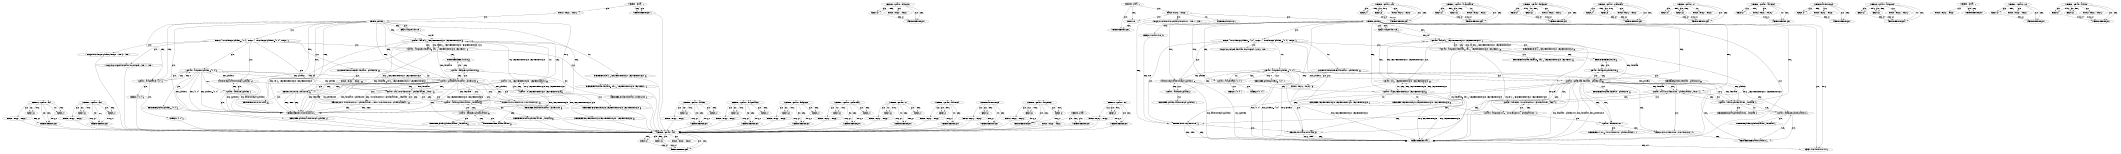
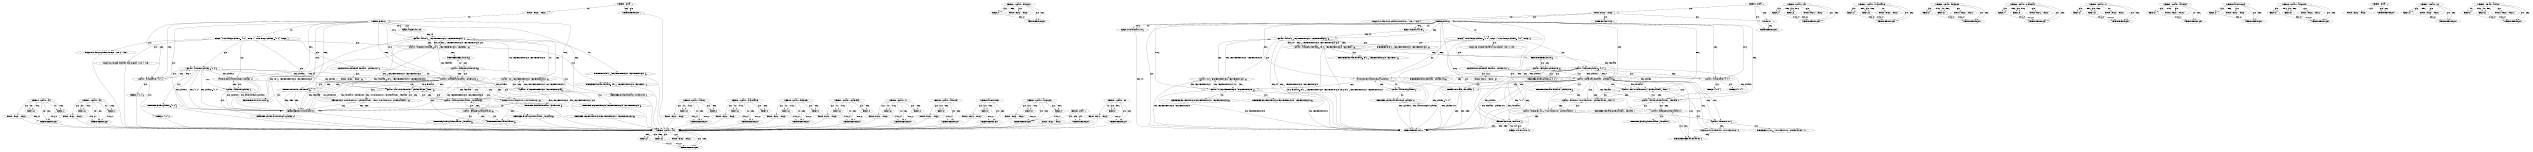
(1244, 128) -> (1517, 125)
(1616, 145) -> (1221, 129)
